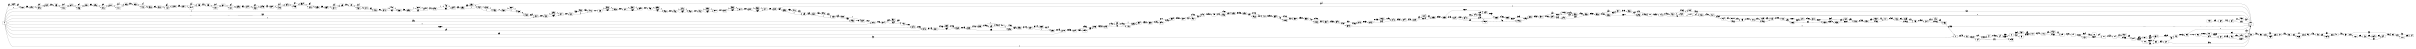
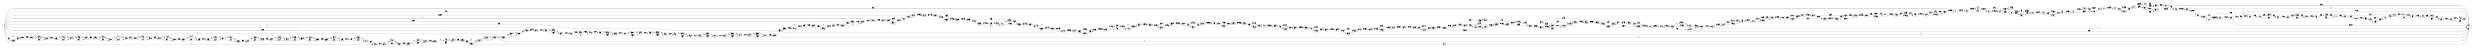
none -> (2423, 16)
(1558, 18) -> (1546, 25)
